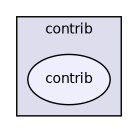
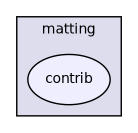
(69, 30) -> (69, 30)
